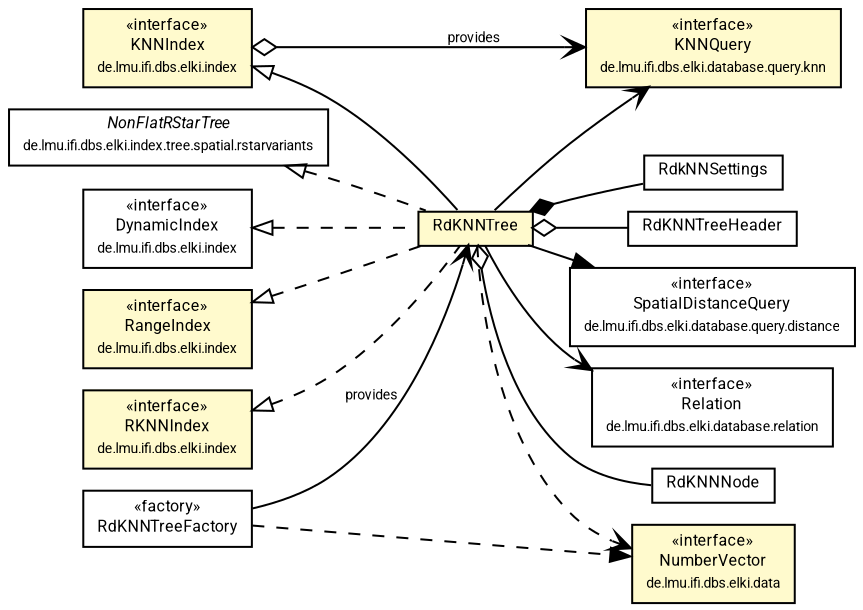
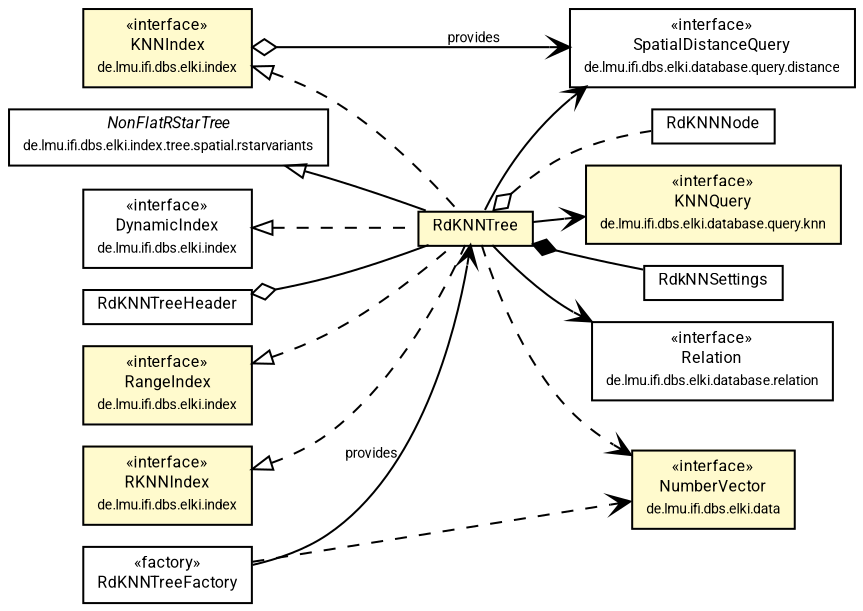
(421, 47) -> (413, 47)
(373, 129) -> (373, 129)
(366, 190) -> (366, 190)
(592, 228) -> (353, 271)
(551, 253) -> (522, 150)
(530, 409) -> (576, 151)
(431, 540) -> (431, 533)
